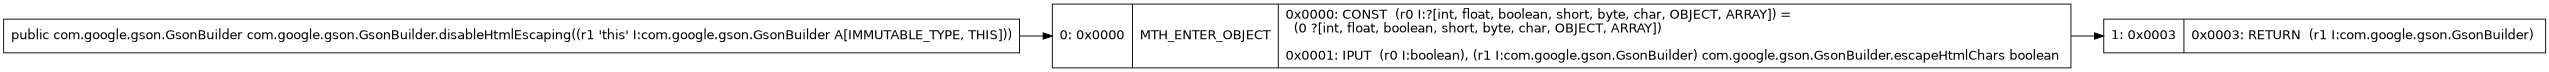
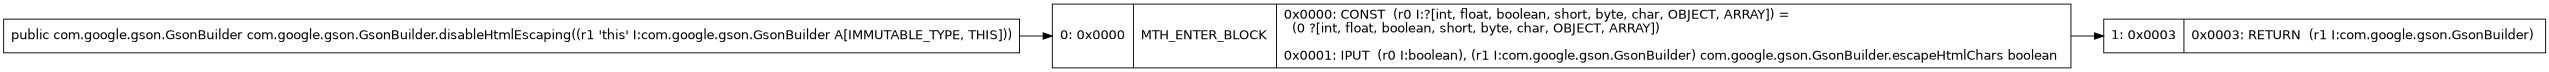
(1205, 36) -> (1204, 36)
